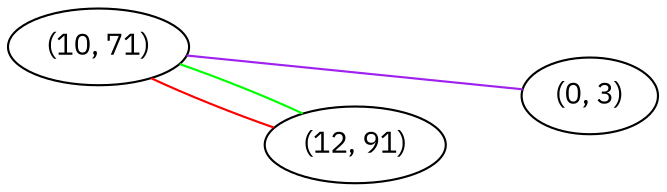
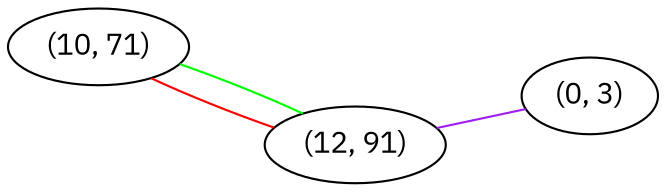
(355, 72) -> (481, 119)
